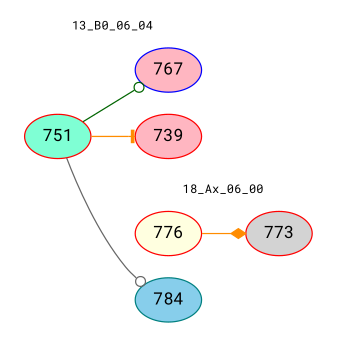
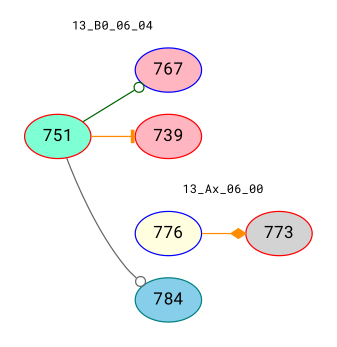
(224, 190) -> (224, 190)
(168, 234) -> (168, 234)
